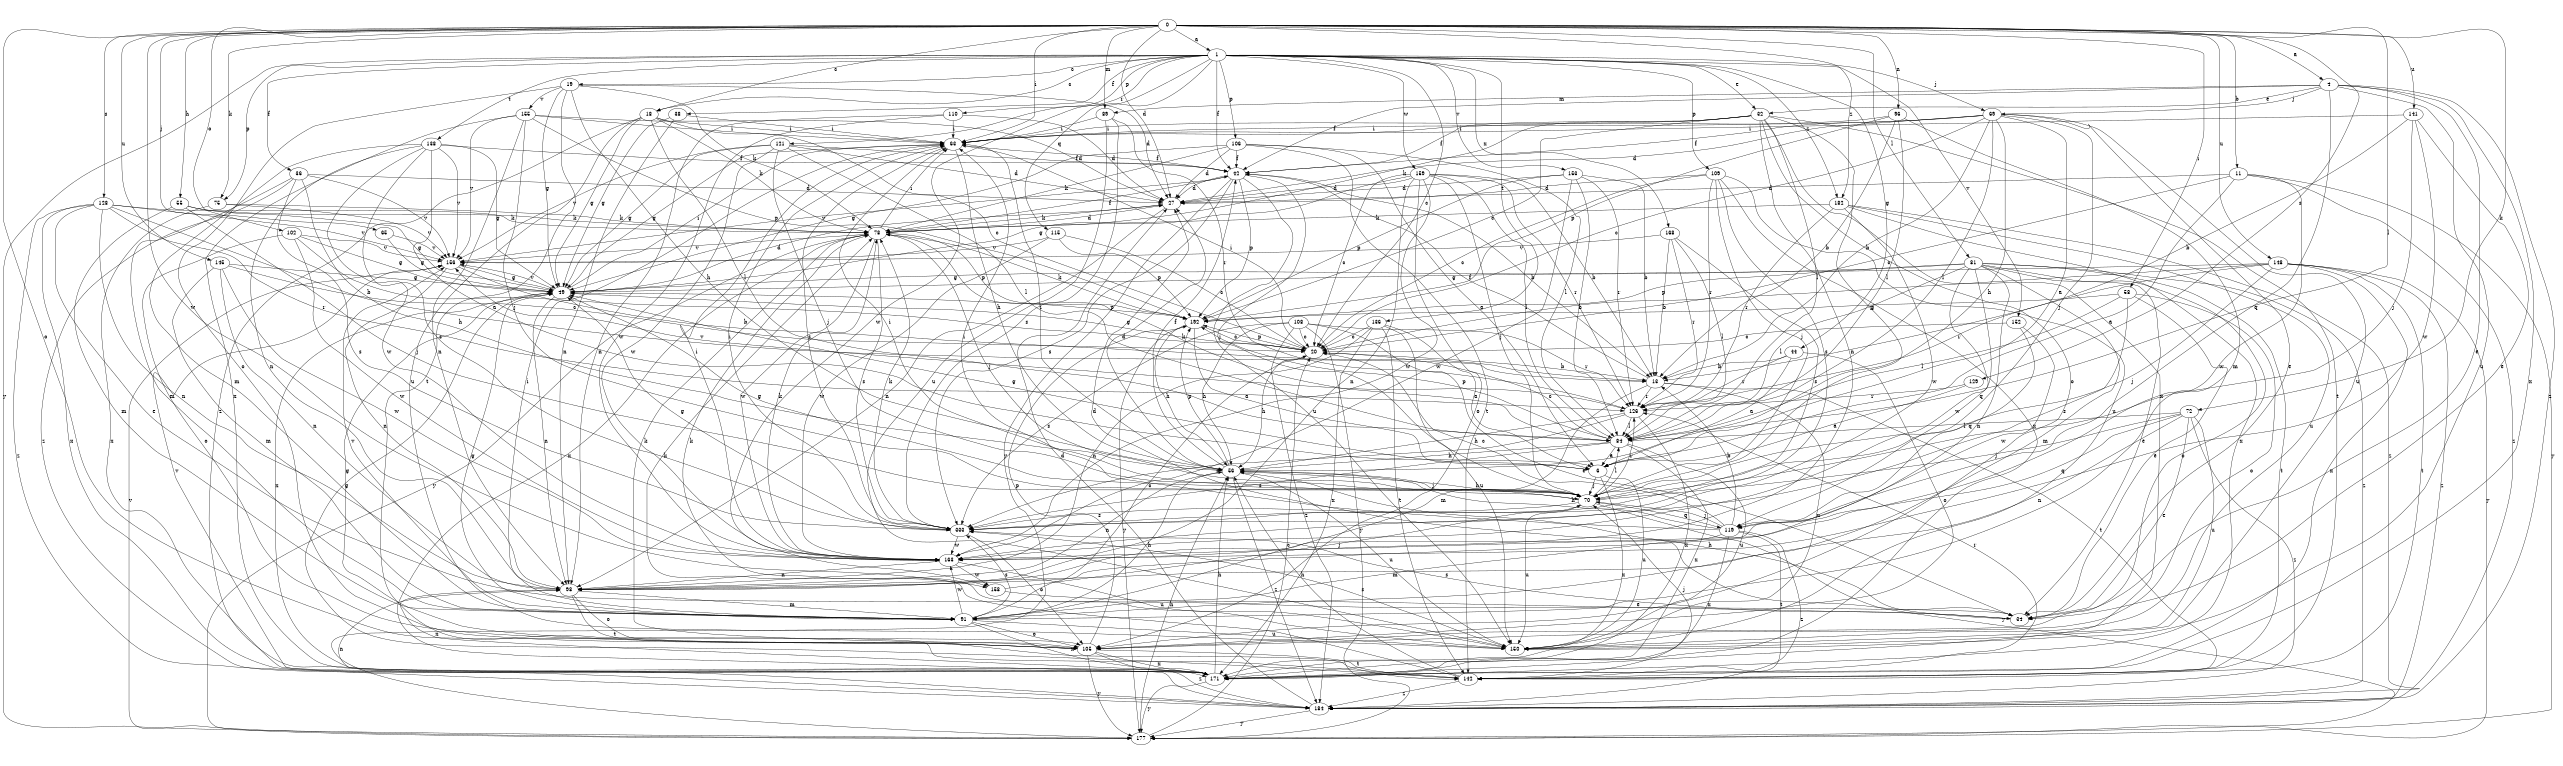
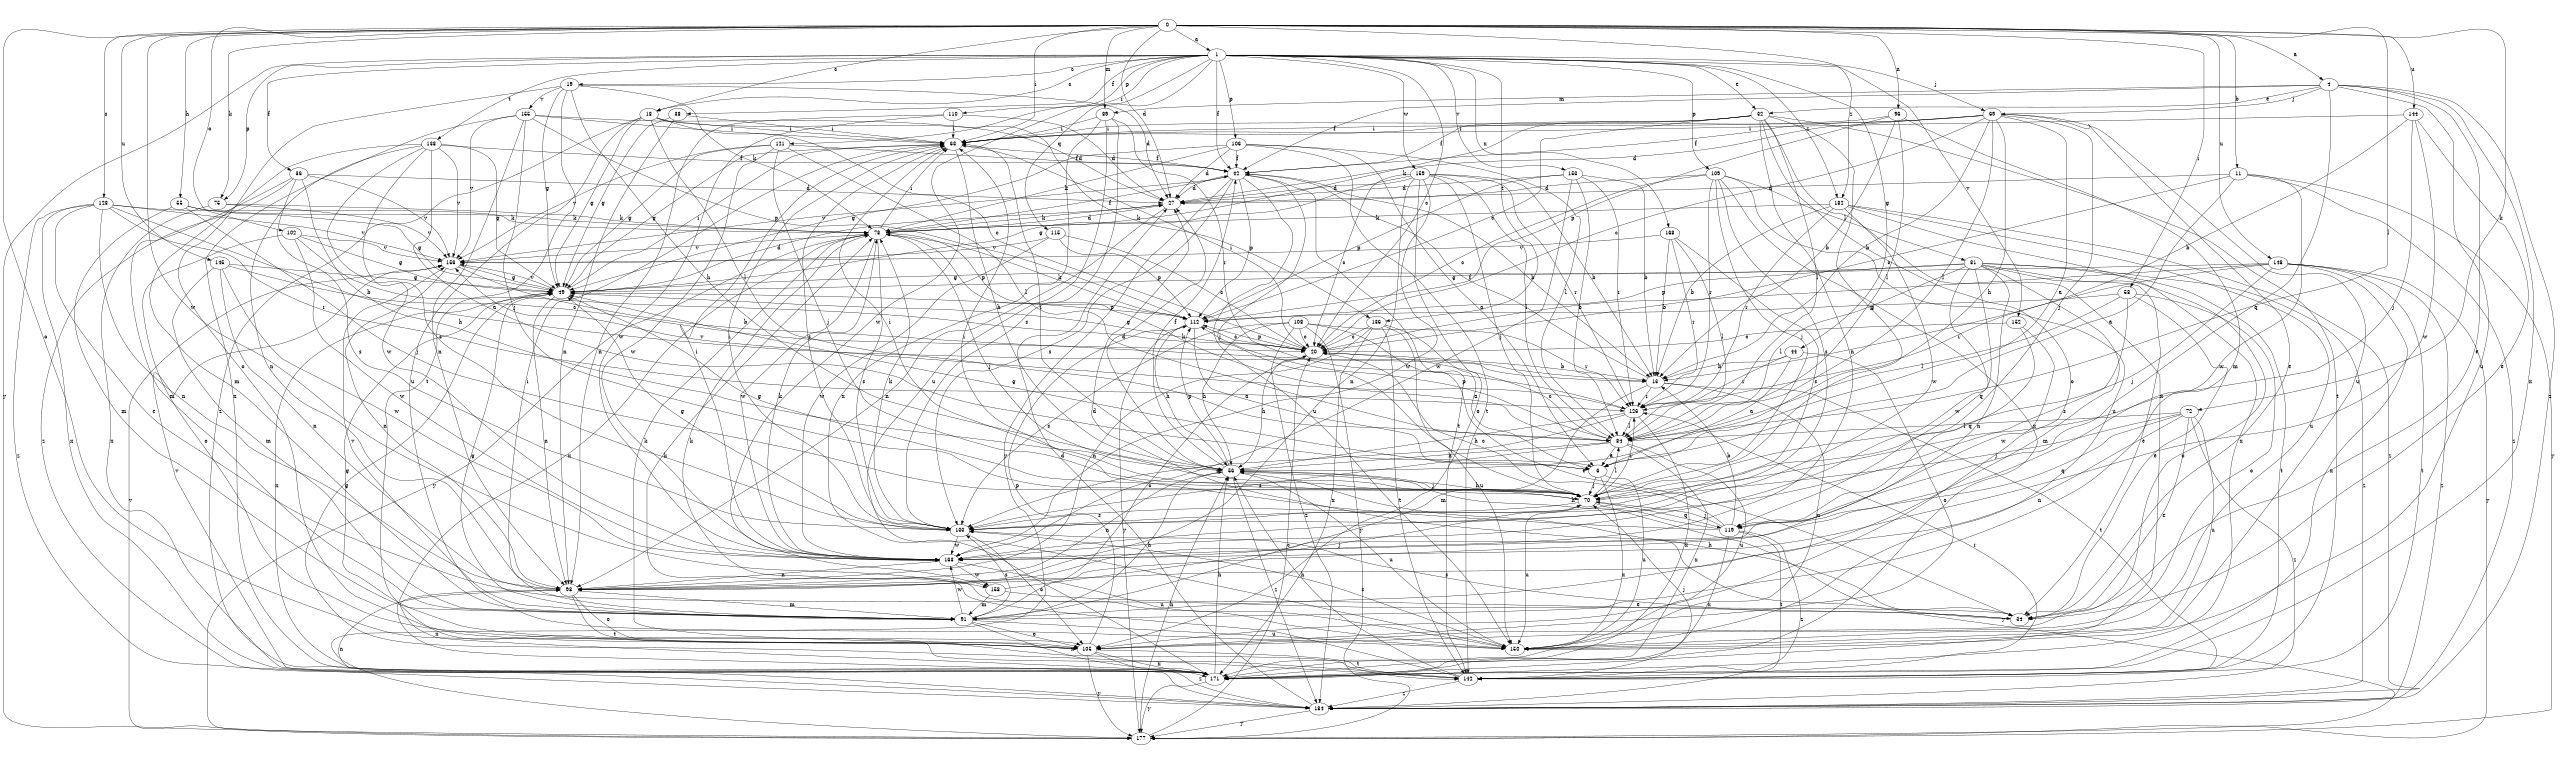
(1640, 37) -> (1842, 220)
(2413, 114) -> (2413, 114)
(974, 174) -> none
(759, 179) -> (1002, 126)
(384, 233) -> none
none -> (1717, 263)
(1195, 322) -> (1195, 322)
none -> (1449, 371)
(1974, 382) -> none
none -> (829, 444)
(960, 531) -> (960, 531)
(1349, 579) -> (980, 604)
